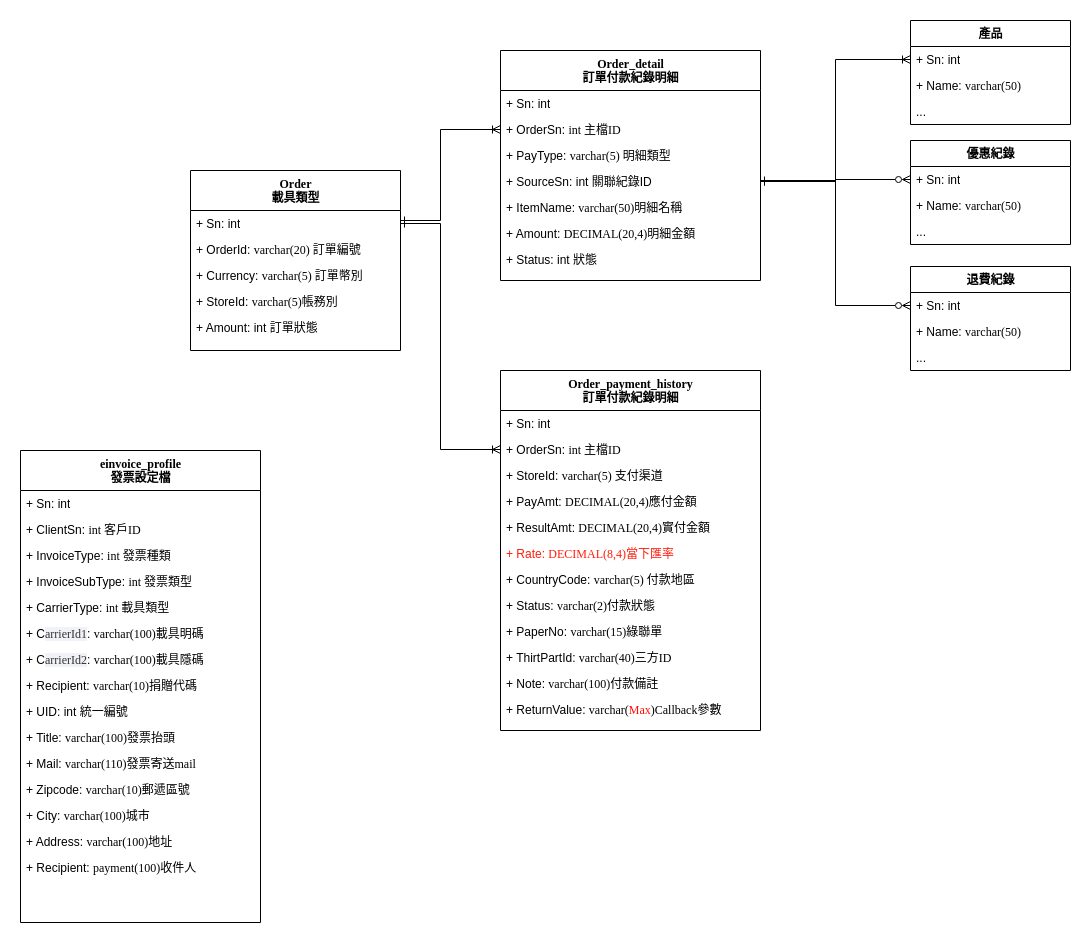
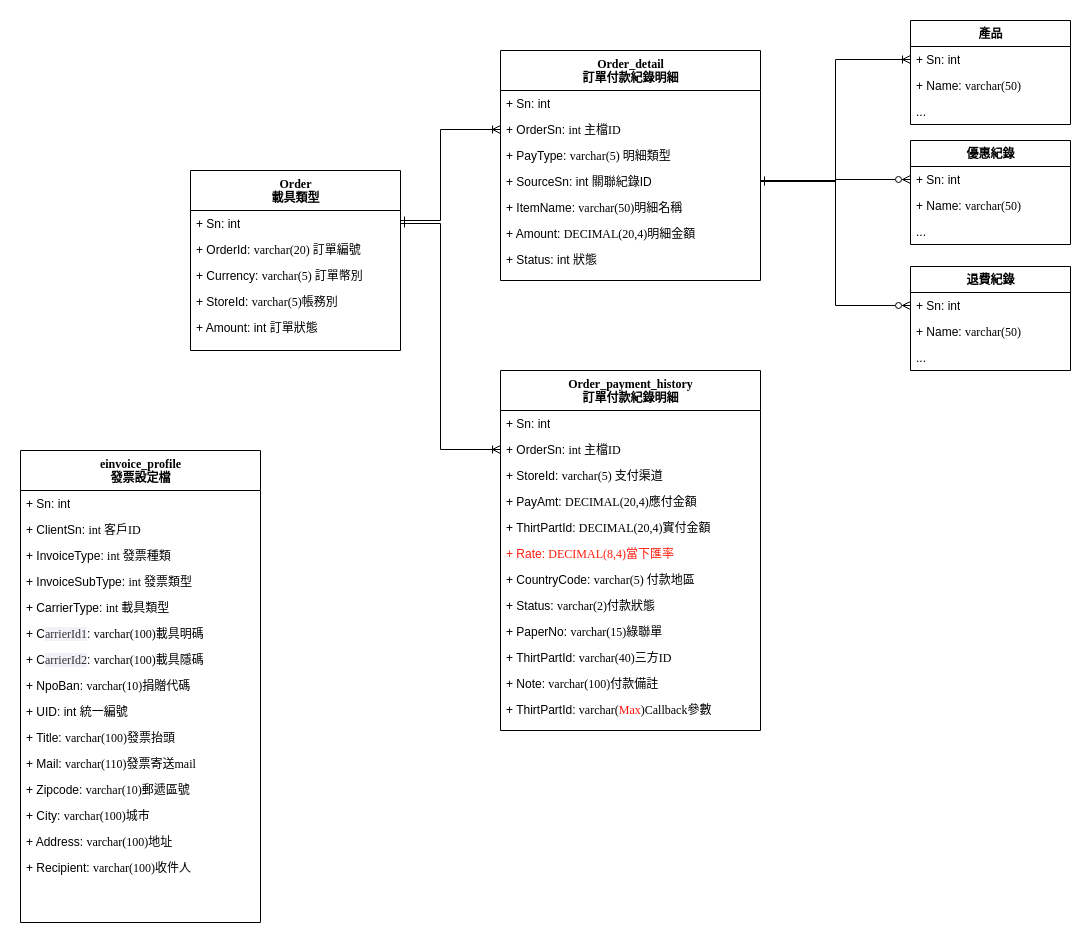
(612, 529) -> (618, 529)
(125, 687) -> (118, 687)
(628, 711) -> (628, 711)
(122, 869) -> (122, 869)
